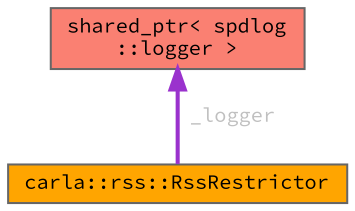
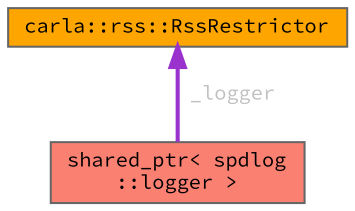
(178, 127) -> (178, 105)
